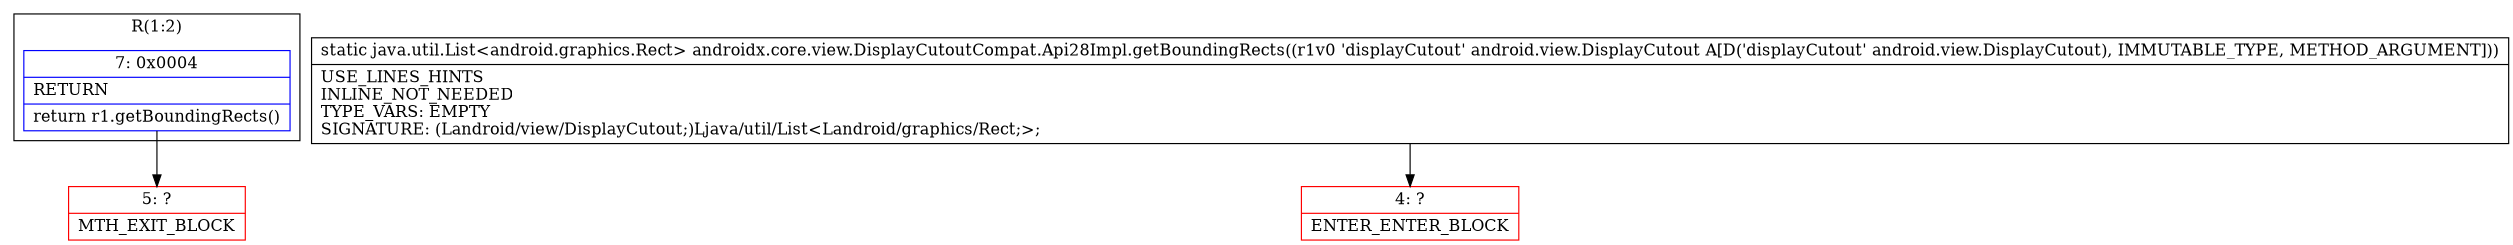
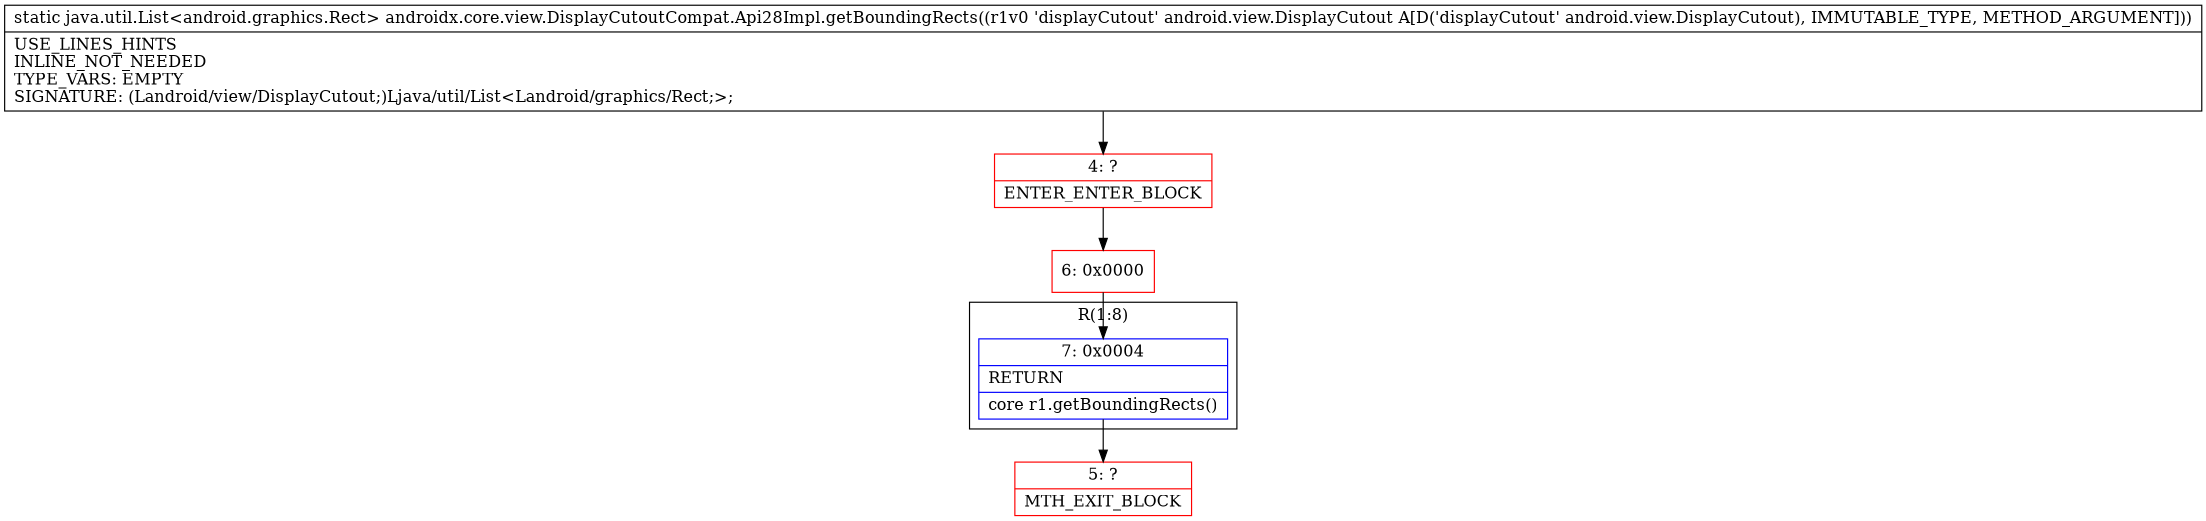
(157, 27) -> (1103, 316)
(157, 117) -> (1103, 405)
none -> (1103, 271)
